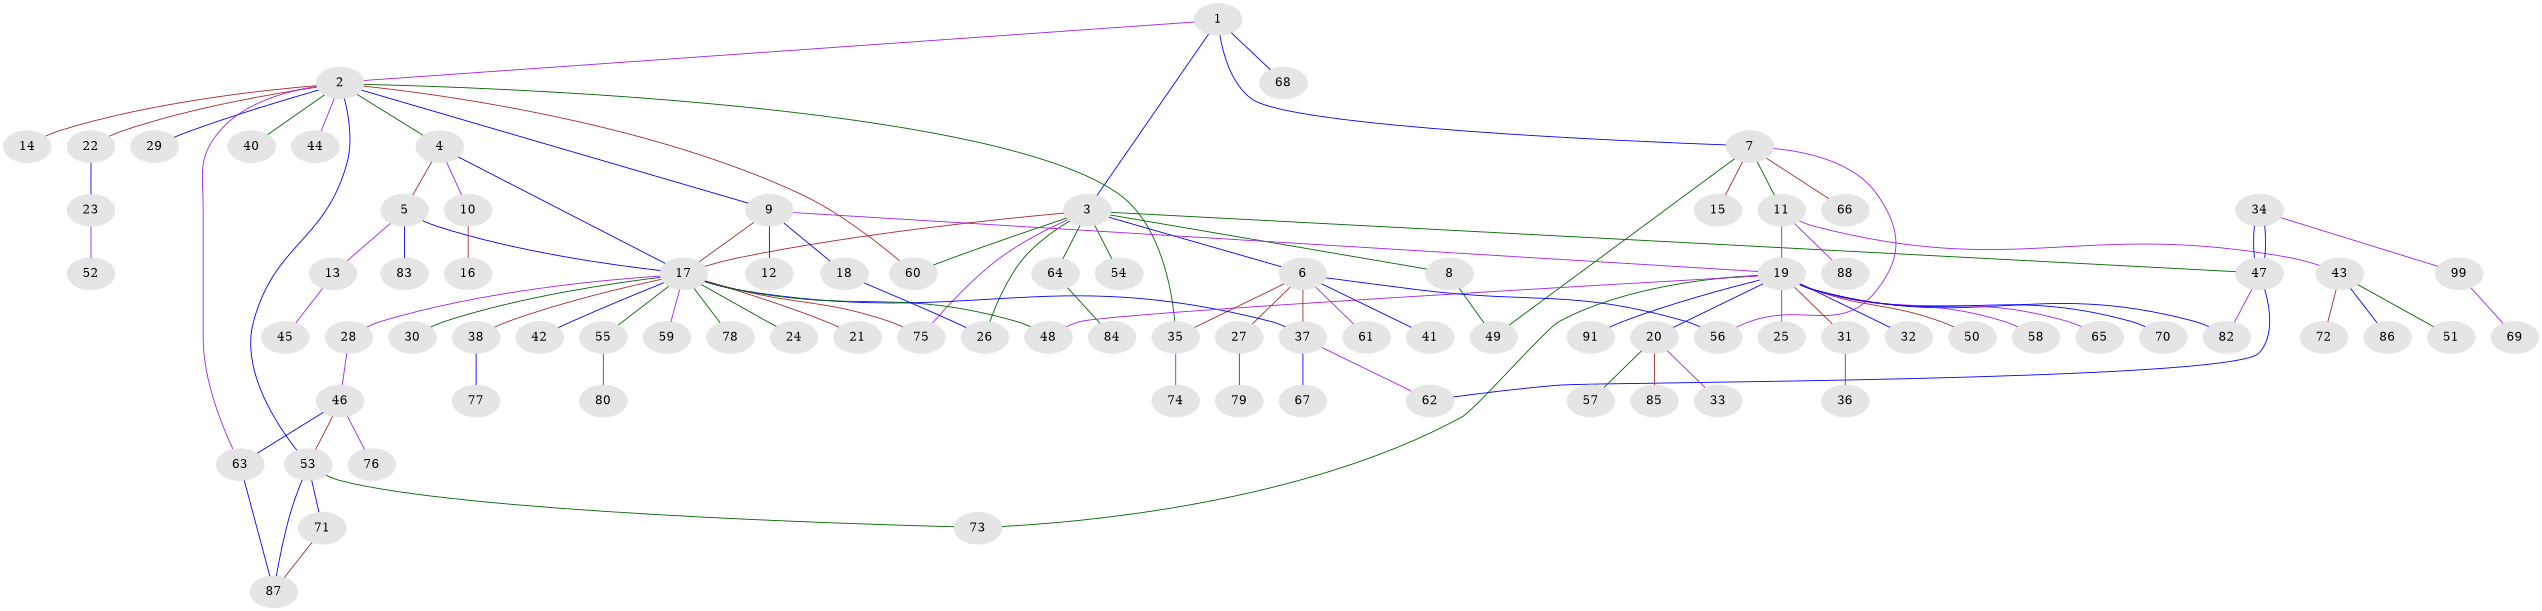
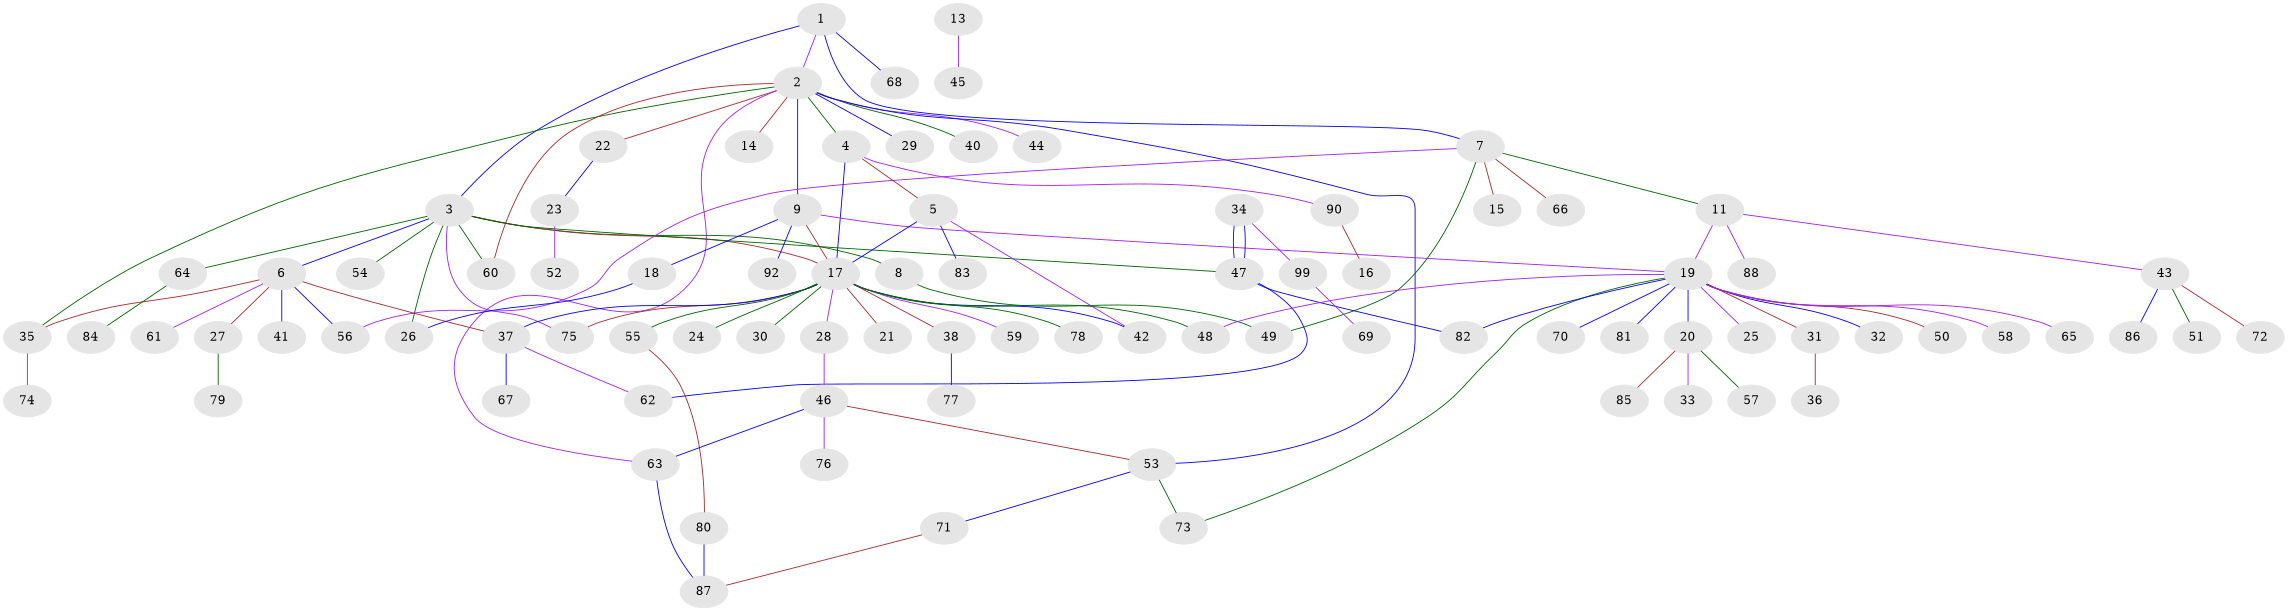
(468, 210) -> (1335, 210)
(369, 242) -> (1038, 274)
(769, 274) -> (772, 274)
(2243, 306) -> (1367, 314)
(1591, 337) -> (1624, 337)
(287, 527) -> (704, 560)
